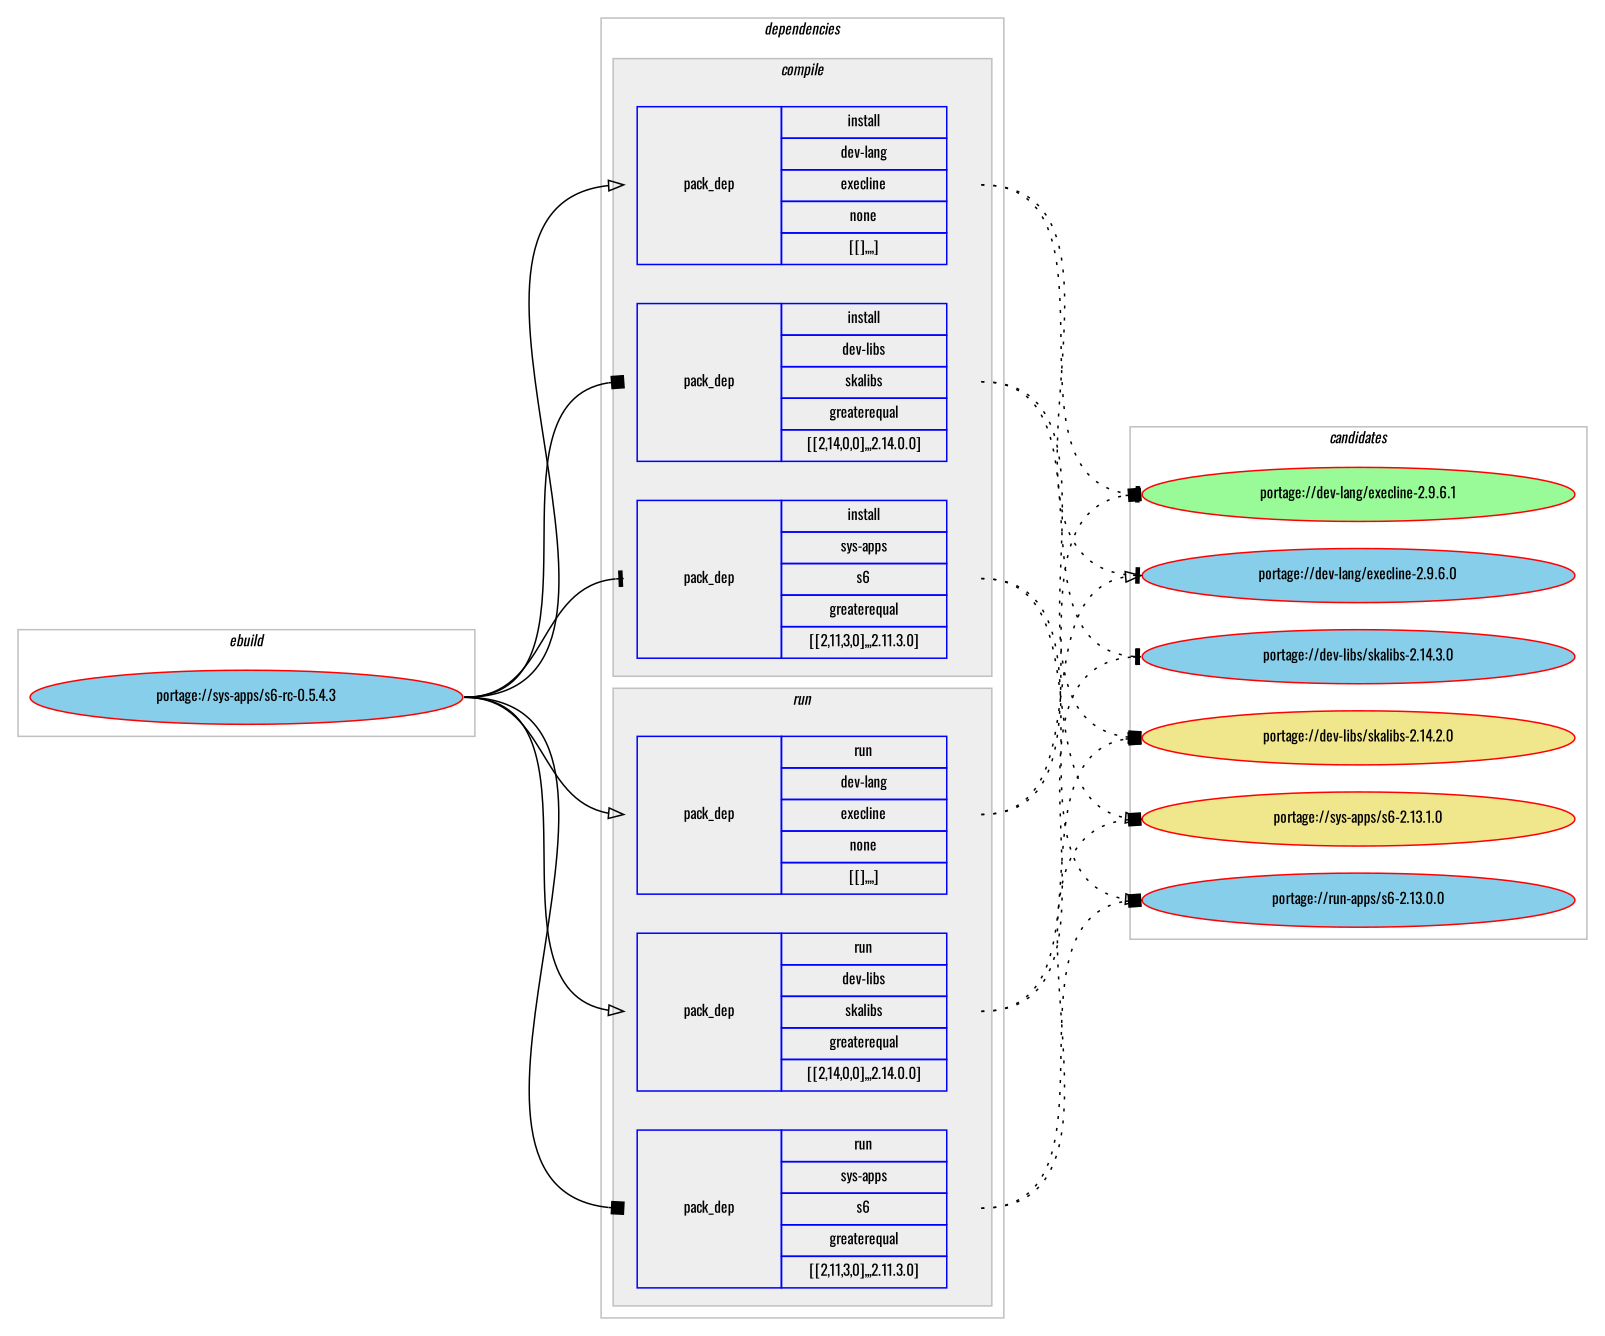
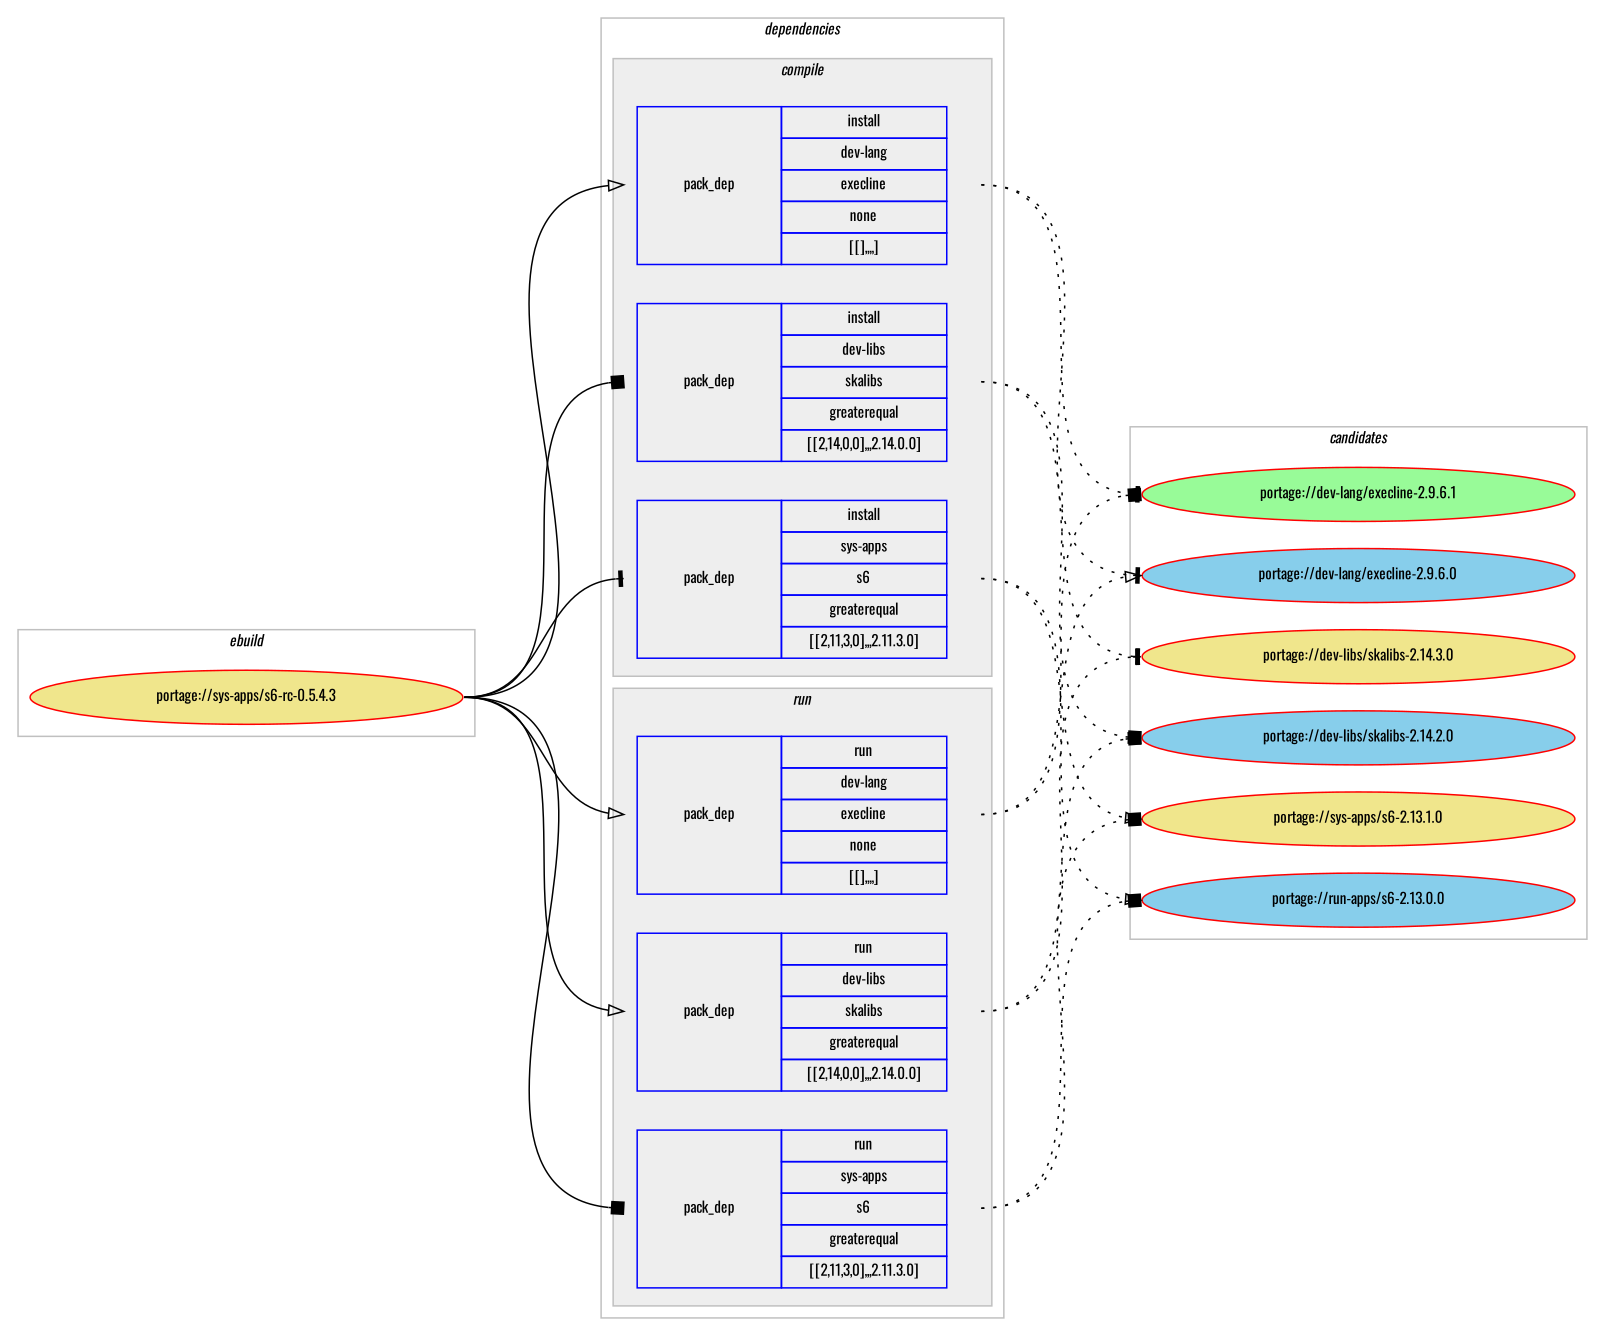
(1359, 657) -> (1359, 657)
(246, 697) -> (246, 697)
(1359, 738) -> (1359, 738)
